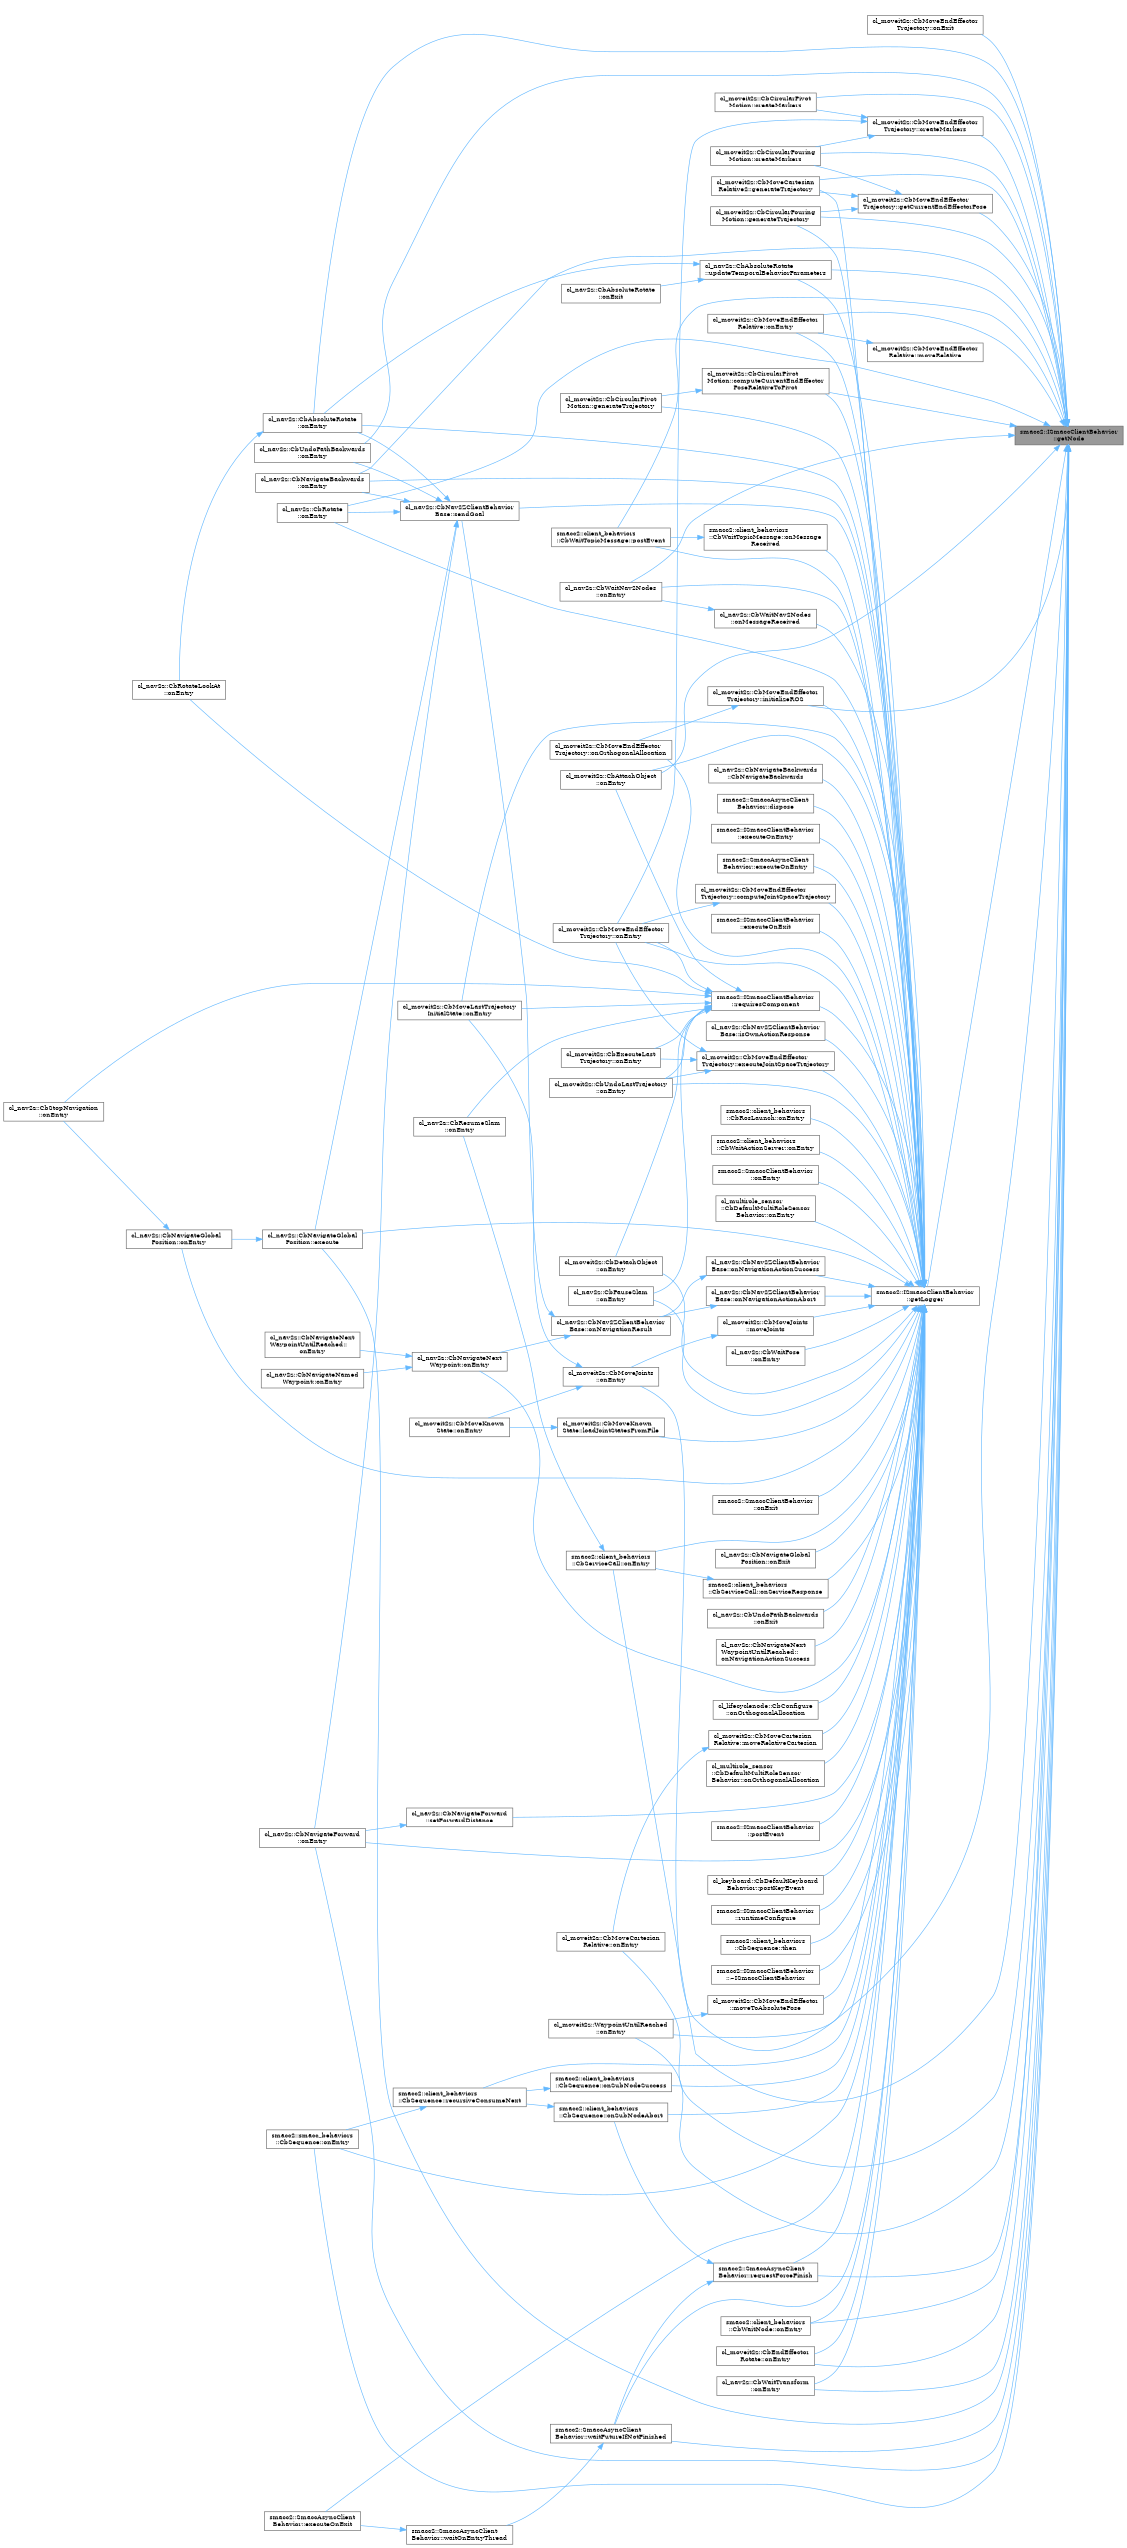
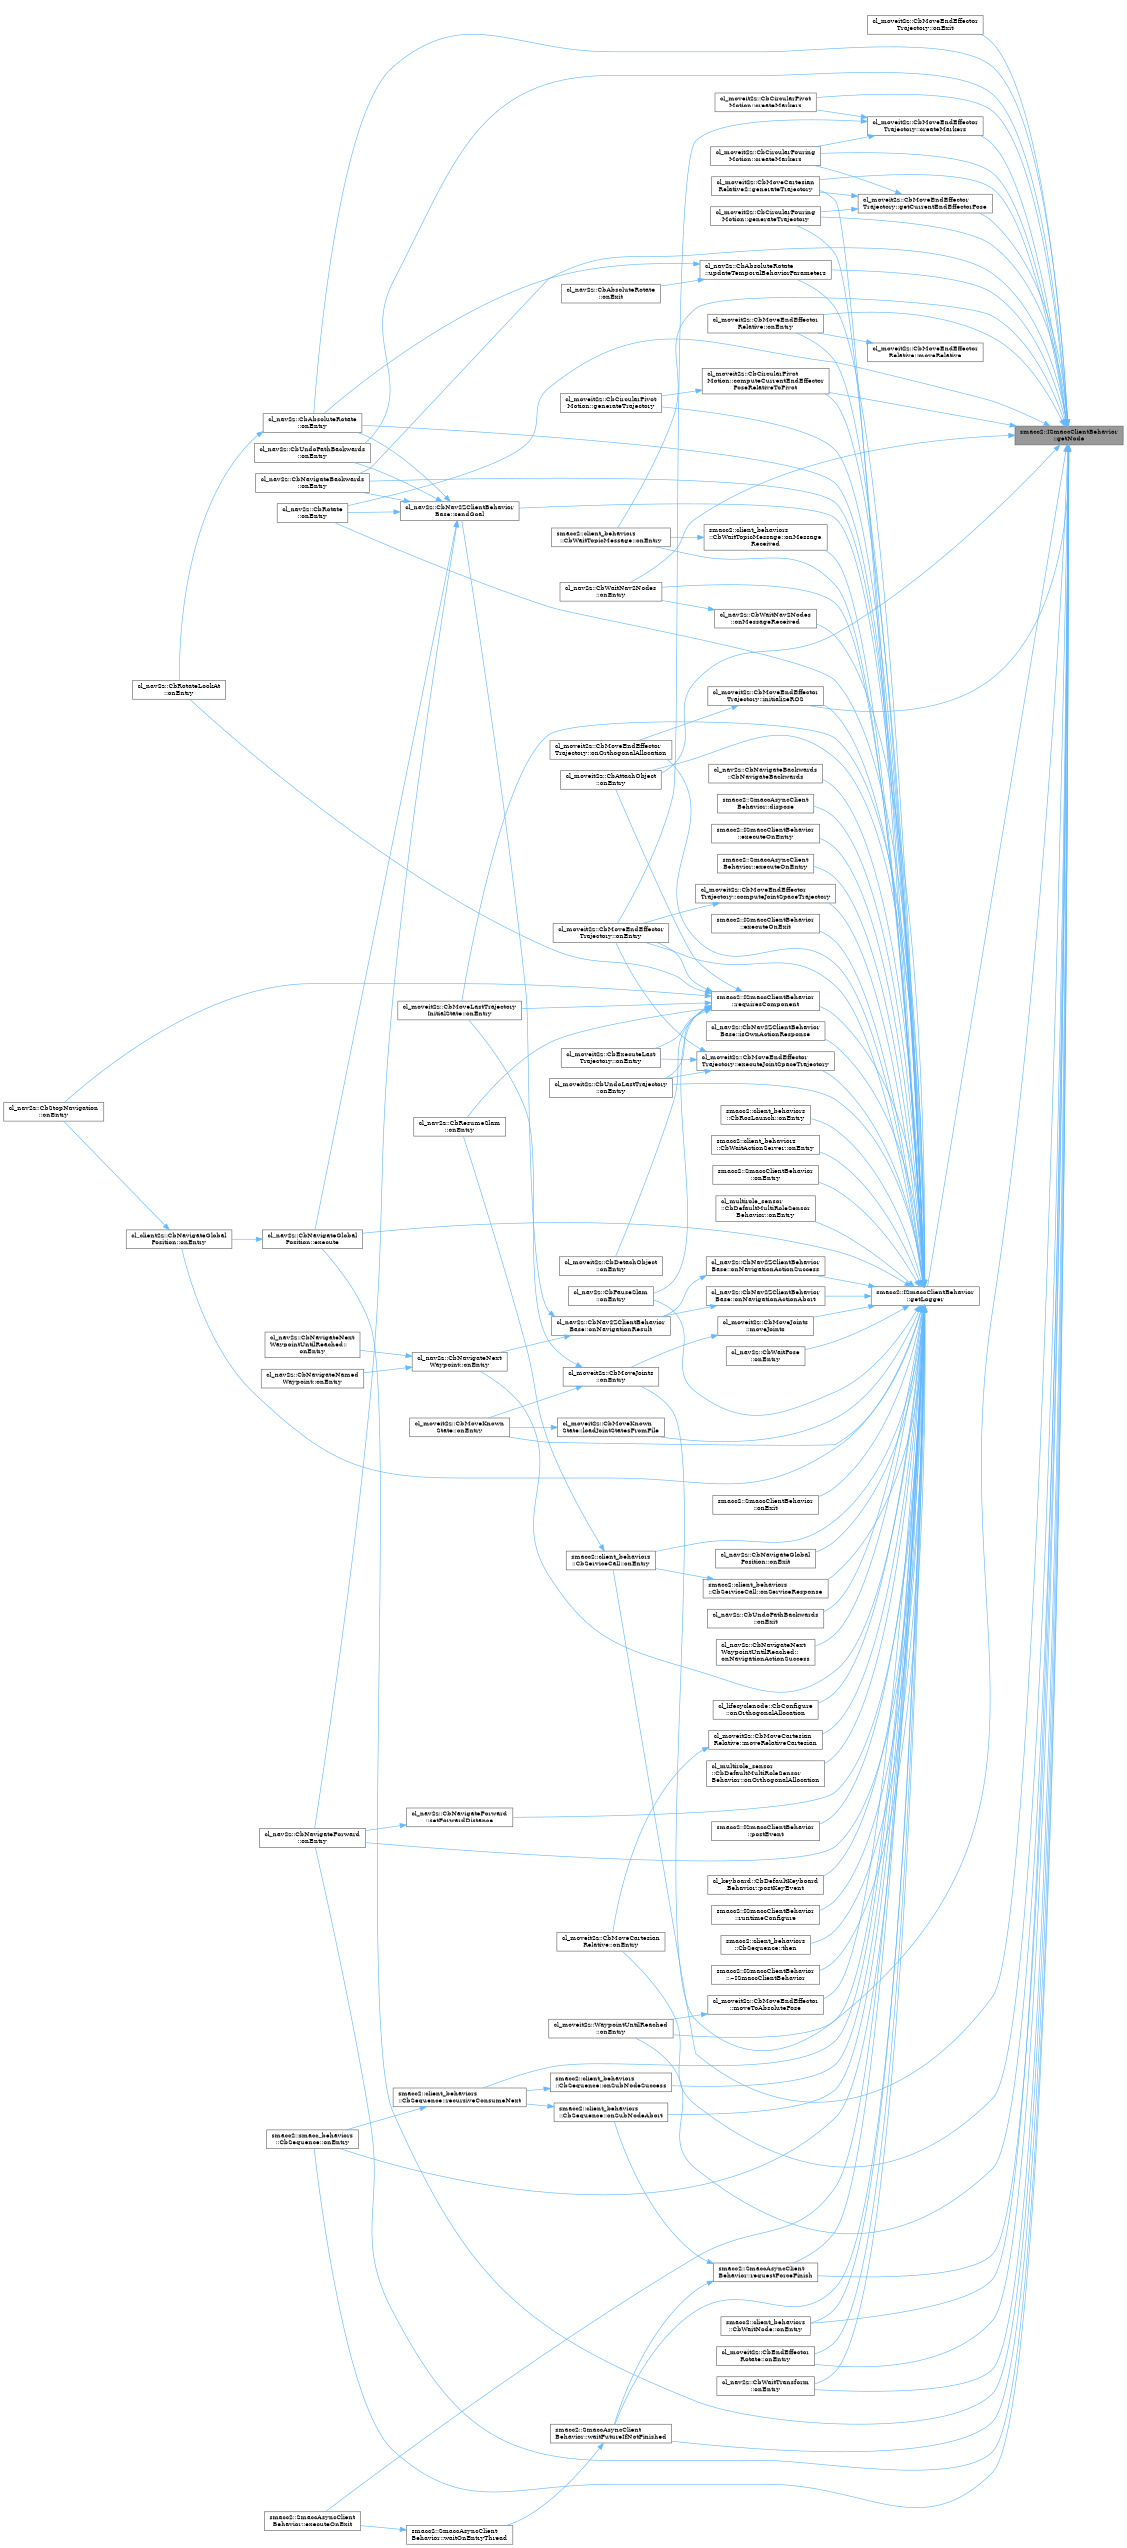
(611, 537) -> (611, 537)
(179, 1239) -> (179, 1239)
(759, 1394) -> (752, 1445)
